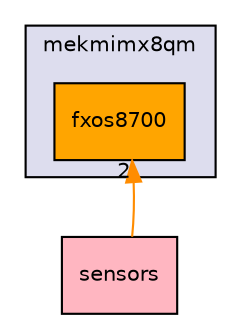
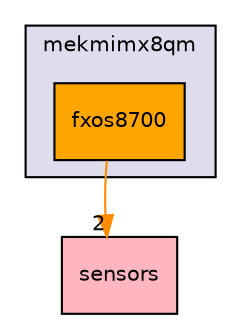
(134, 209) -> (105, 191)
